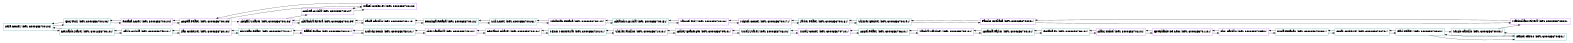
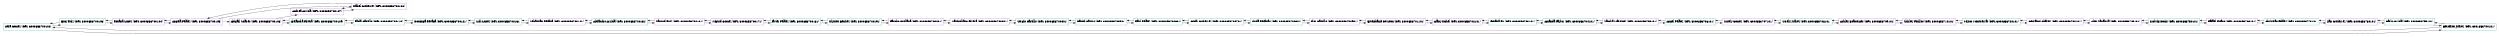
(1447, 32) -> (1012, 23)
